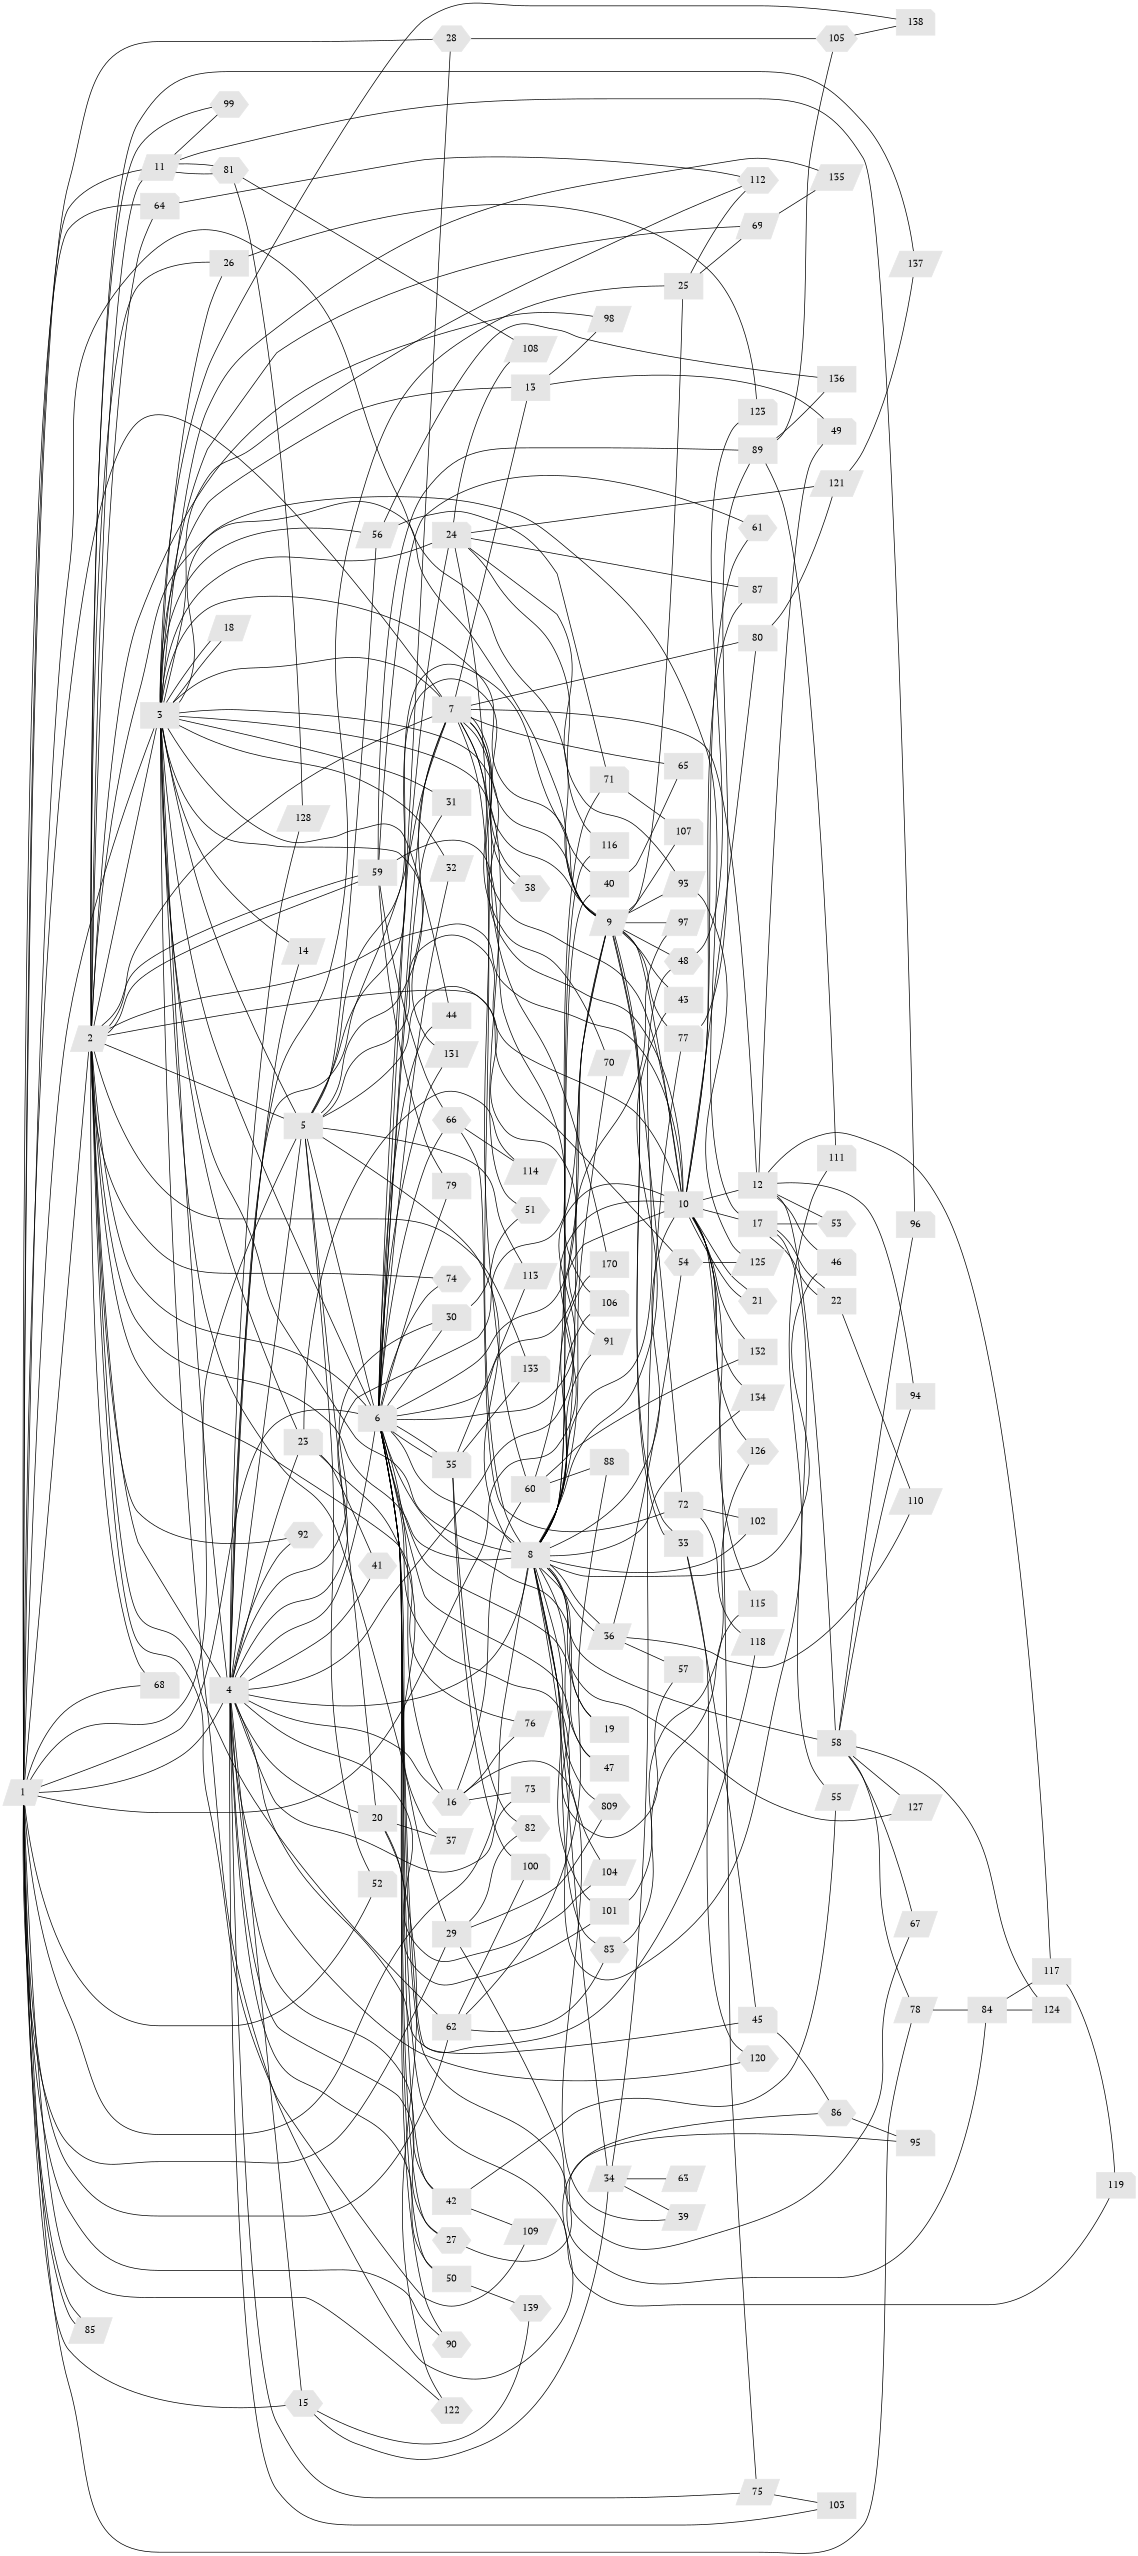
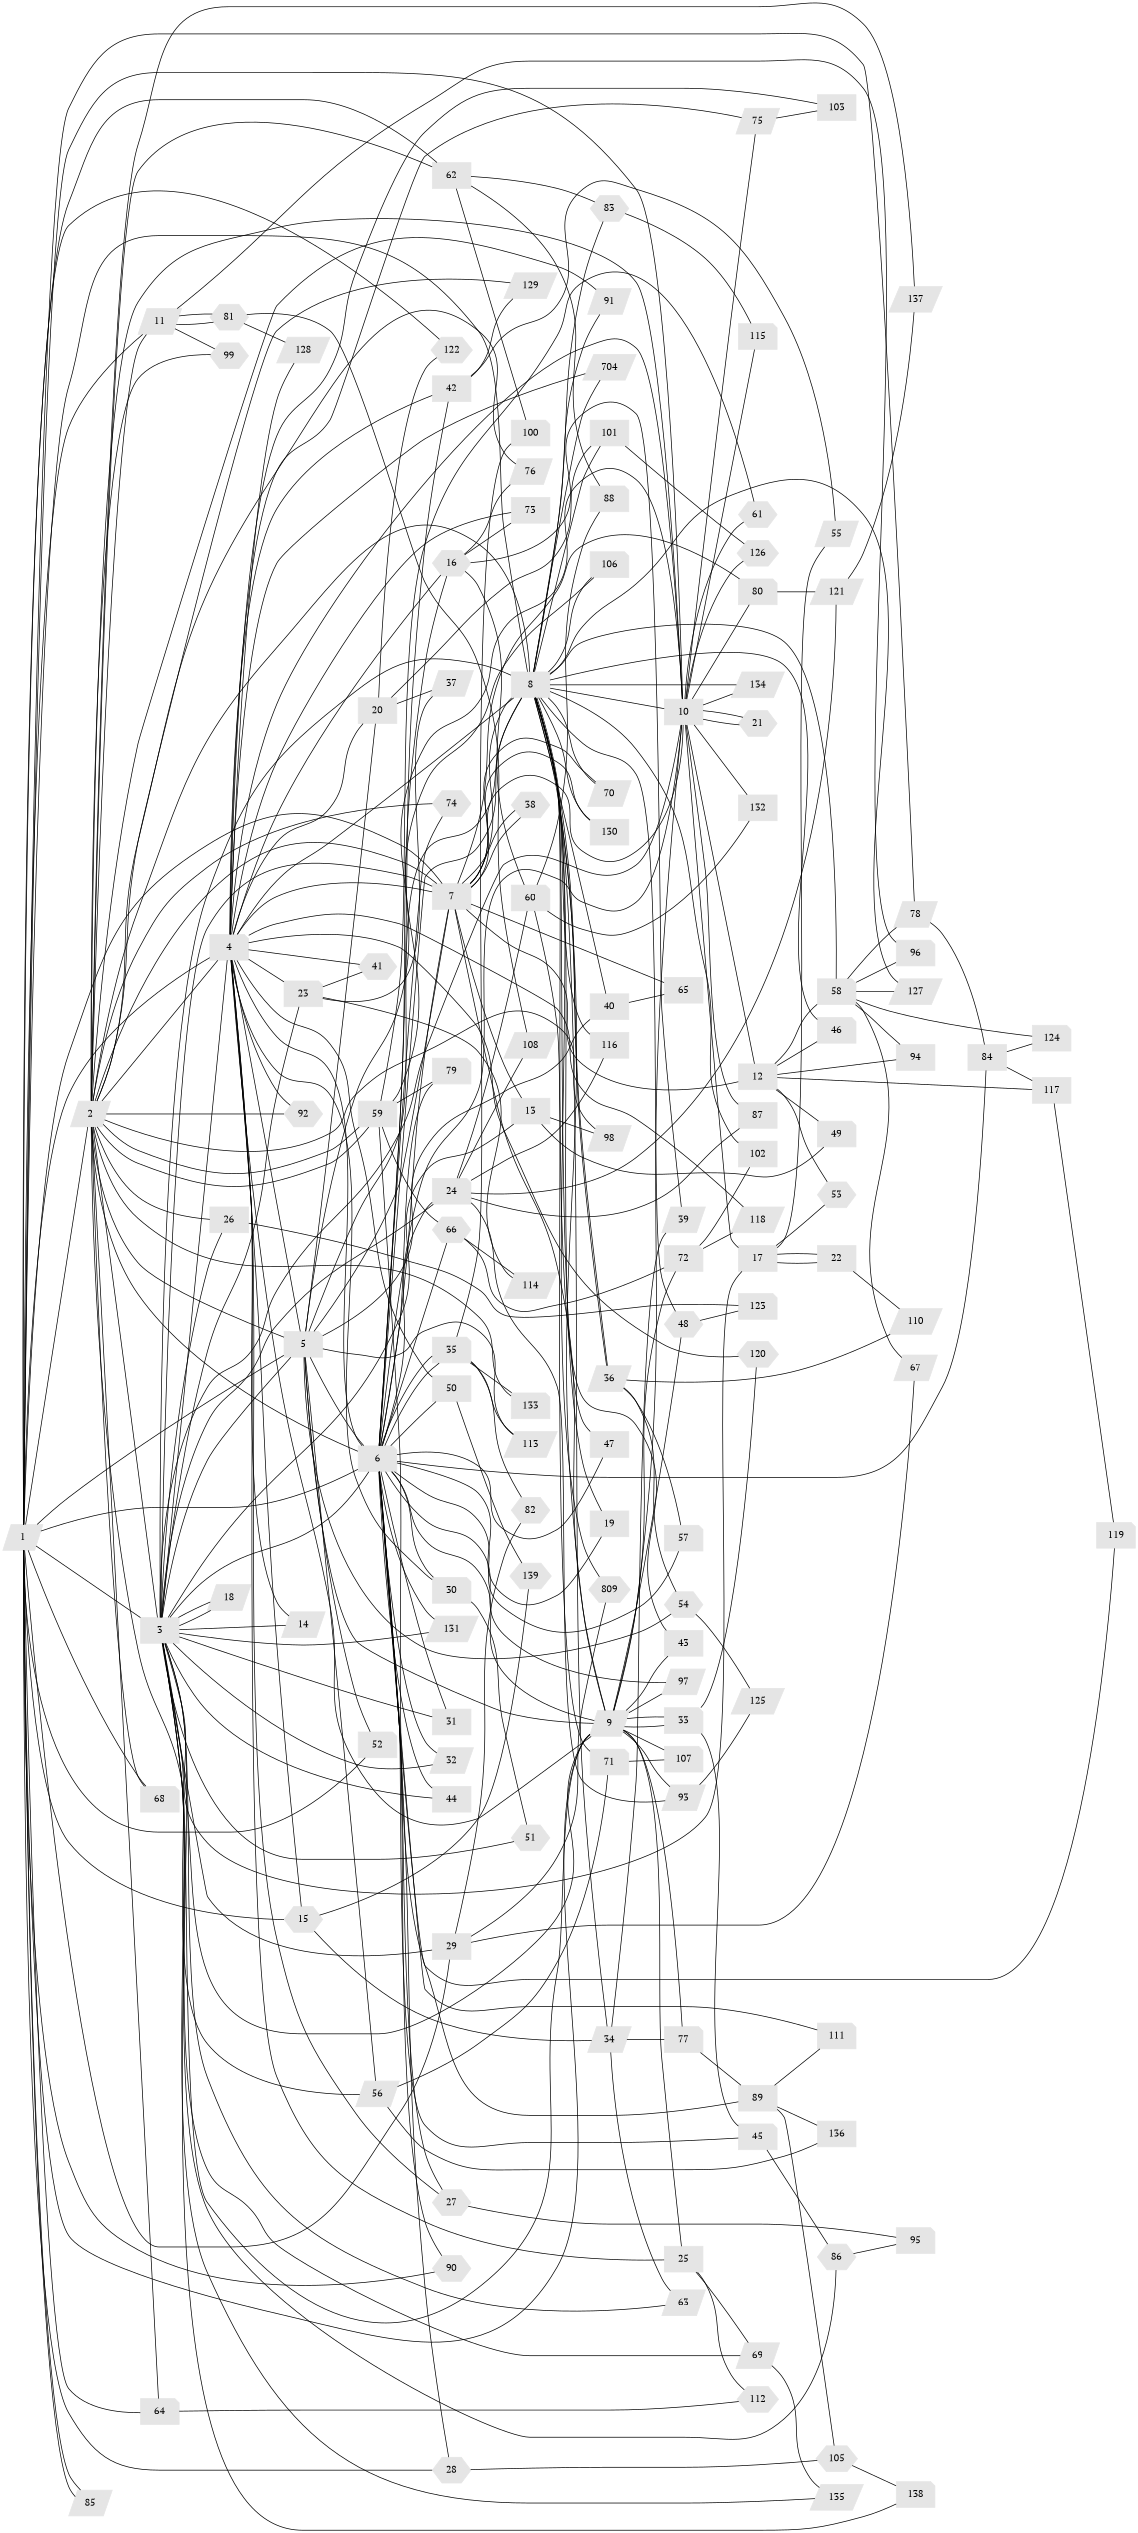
(365, 373) -> (232, 2133)
(609, 1265) -> (609, 832)
(609, 1873) -> (609, 367)
(531, 2232) -> (531, 286)
